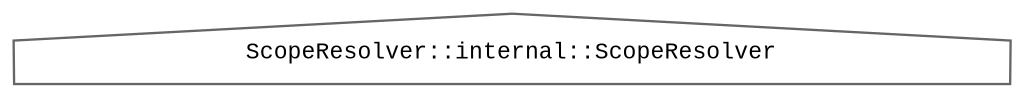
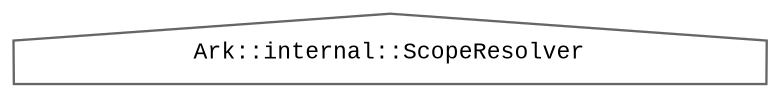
(512, 53) -> (390, 53)
